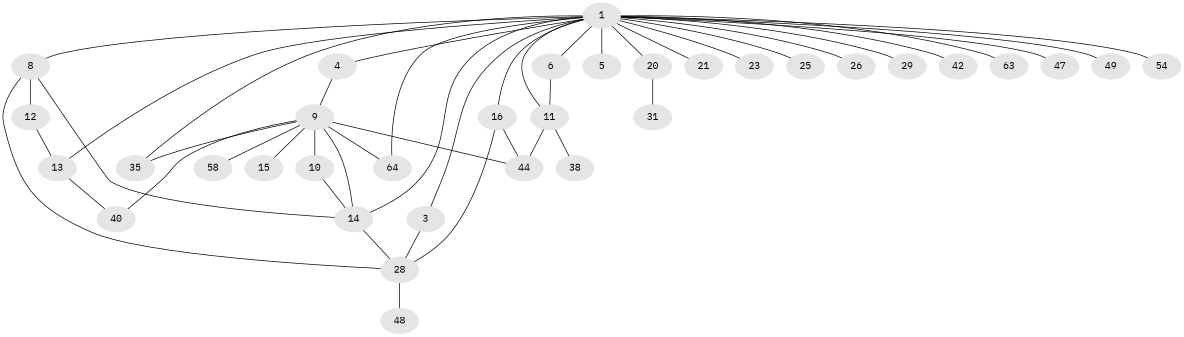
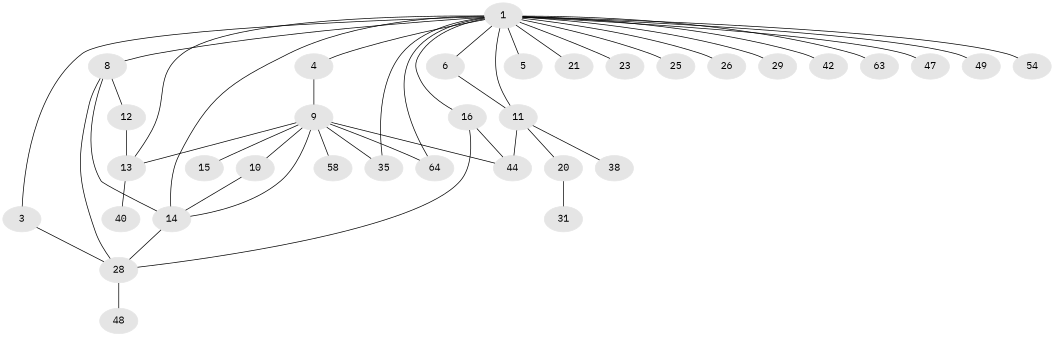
(627, 41) -> (541, 143)
(198, 150) -> (220, 143)
